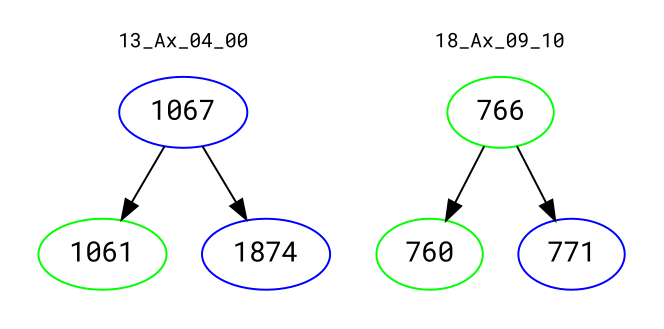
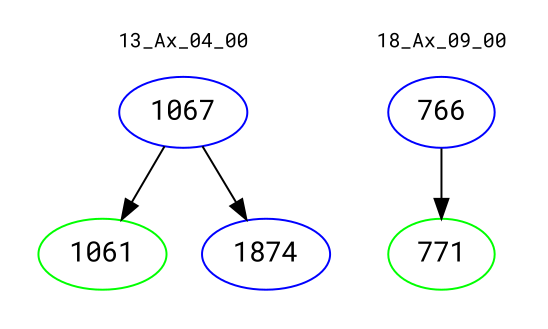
(501, 42) -> (442, 42)
(501, 112) -> (441, 112)
(430, 254) -> none
(572, 254) -> (441, 254)
